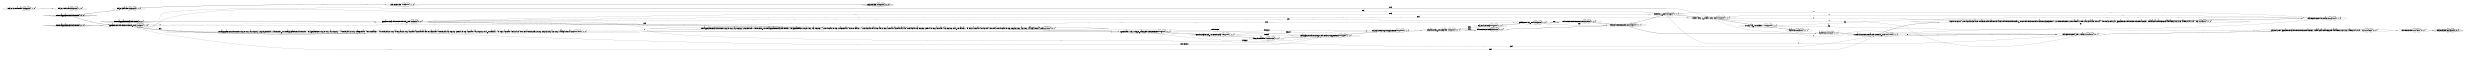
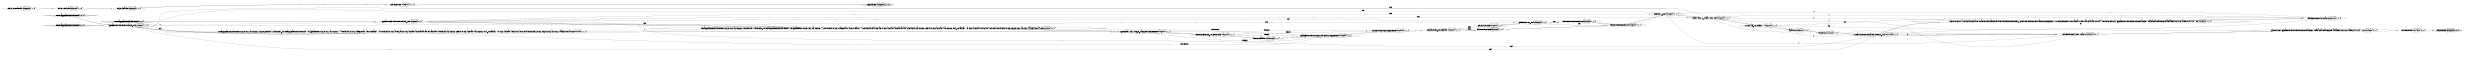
(99, 12) -> (99, 9)
(1722, 34) -> (1814, 32)
